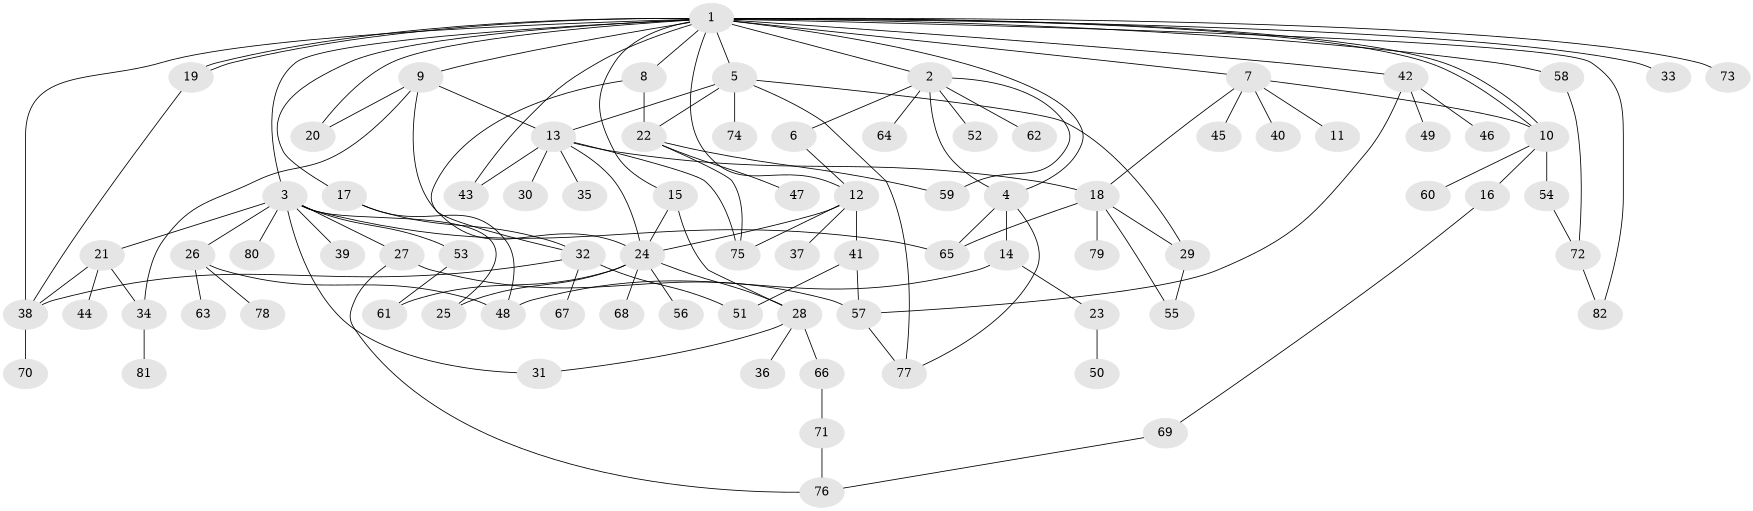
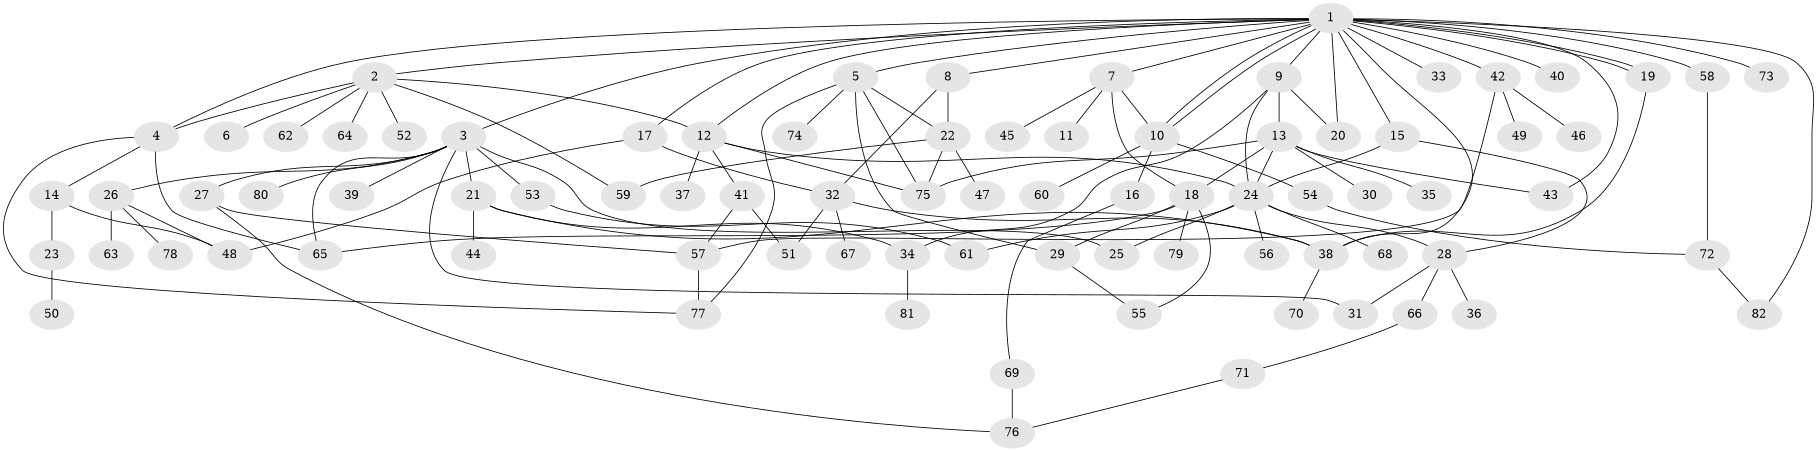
(651, 105) -> (887, 132)
(1263, 107) -> (1448, 40)
(820, 161) -> (544, 94)
